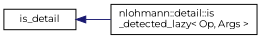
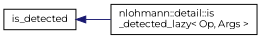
(40, 19) -> (40, 19)
